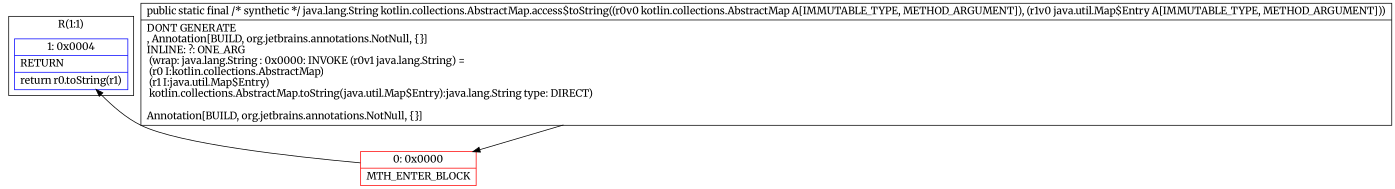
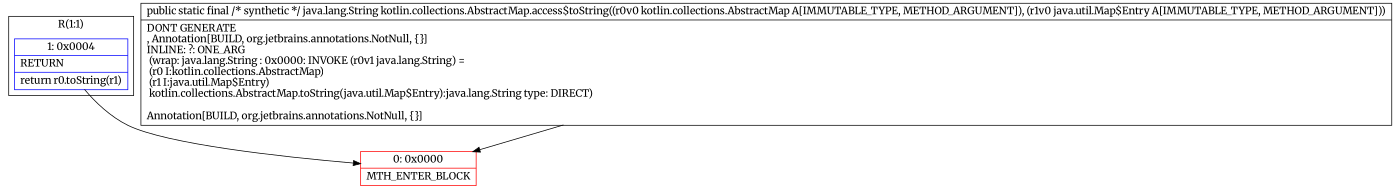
(225, 146) -> (211, 146)
